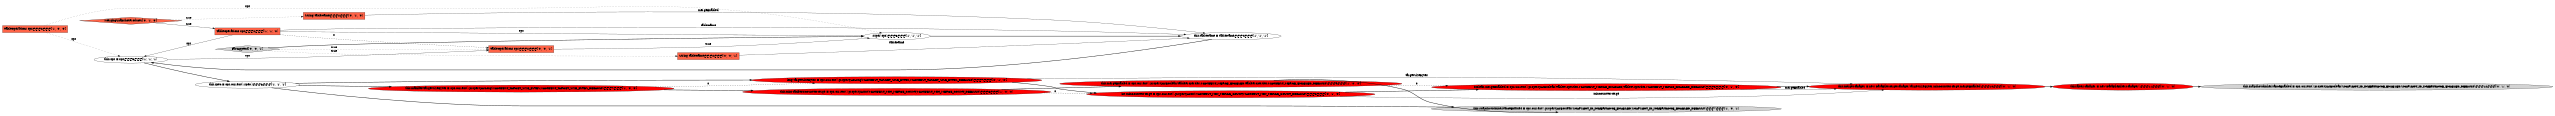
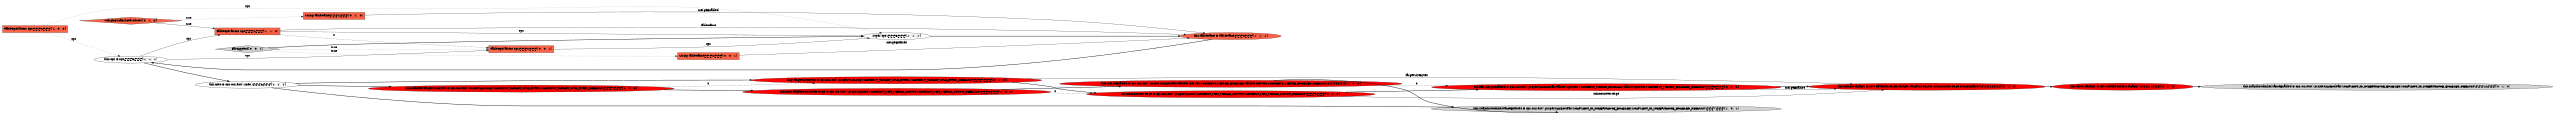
(1231, 36) -> (1231, 36)
(897, 43) -> (897, 43)
(708, 44) -> (708, 44)
(189, 45) -> (178, 43)
